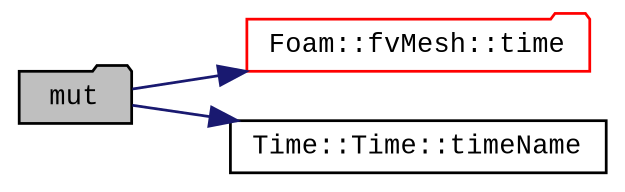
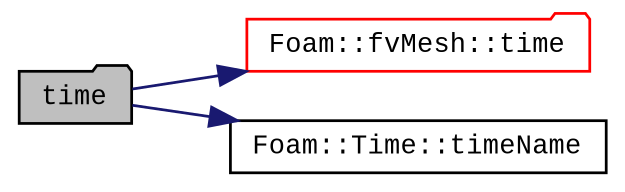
(75, 97) -> (75, 97)
(418, 147) -> (418, 147)
